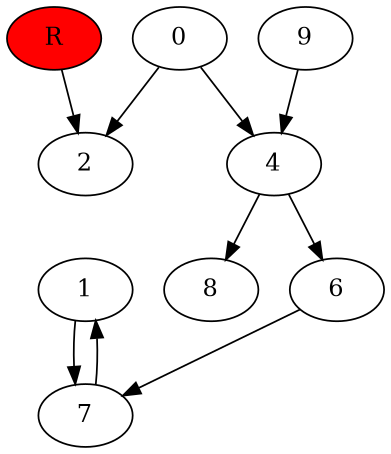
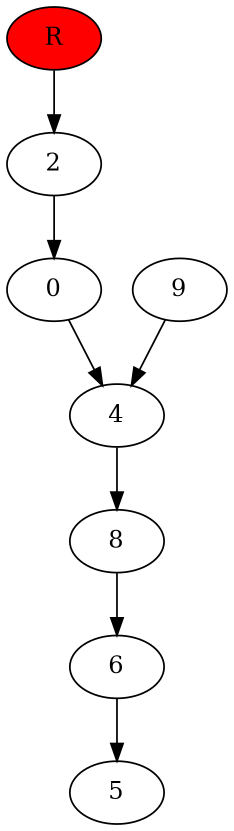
(138, 94) -> (54, 218)
(301, 219) -> (117, 595)
(86, 290) -> none
(86, 416) -> (117, 793)
